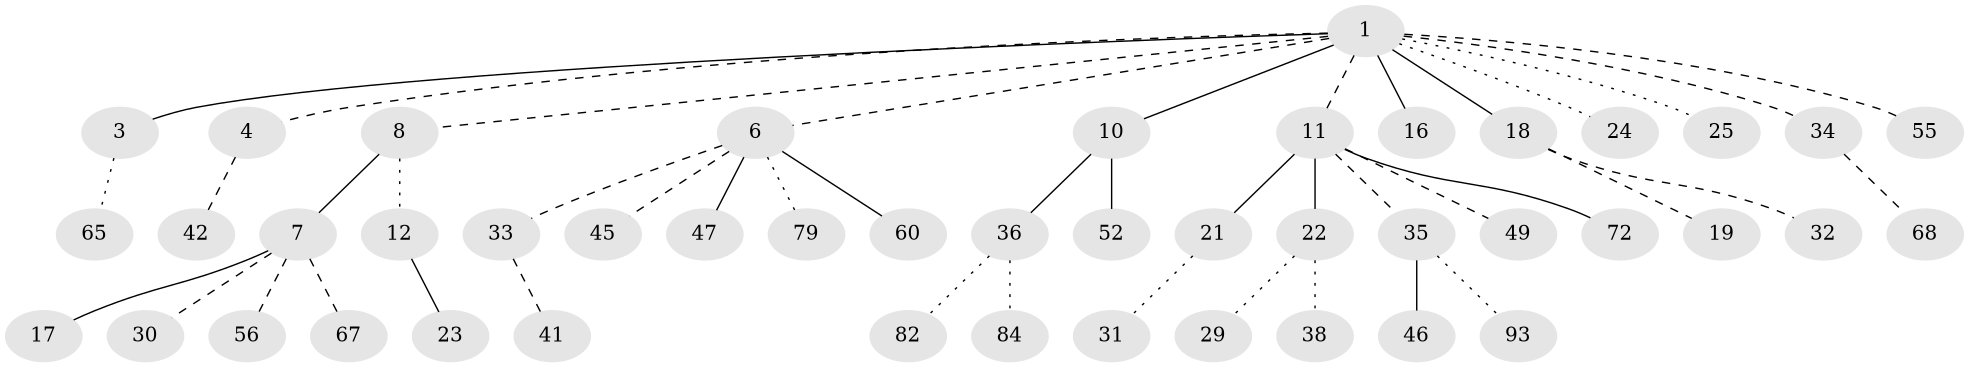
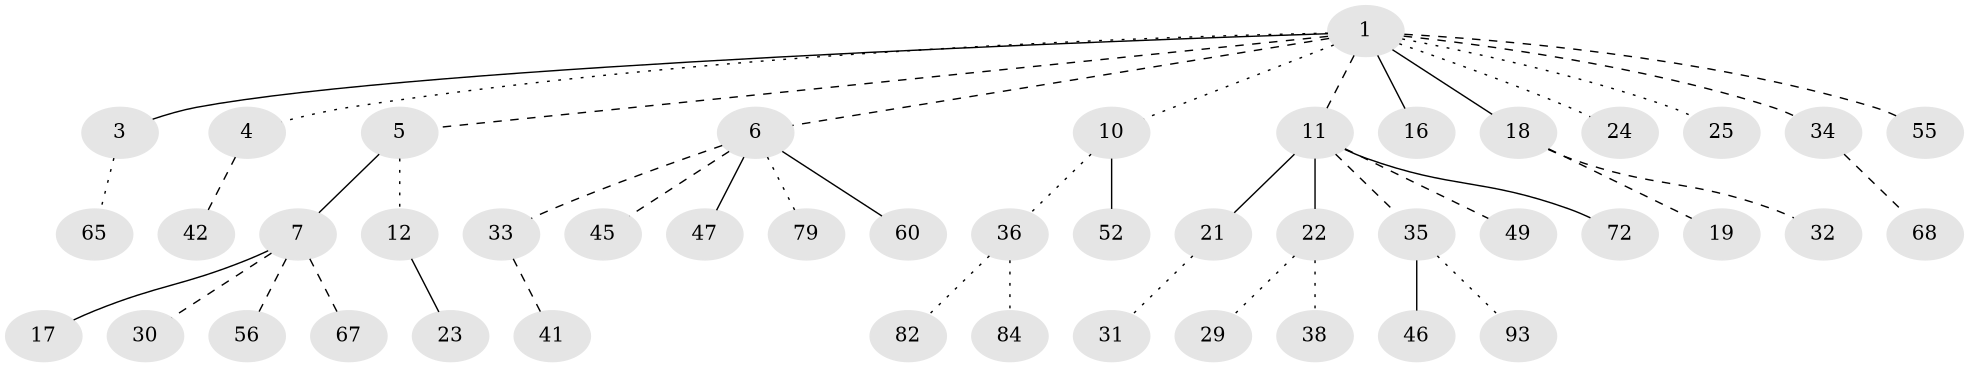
(594, 77) -> (594, 77)
(1239, 82) -> (1239, 82)
(400, 133) -> (400, 133)
(1061, 183) -> (1061, 183)
